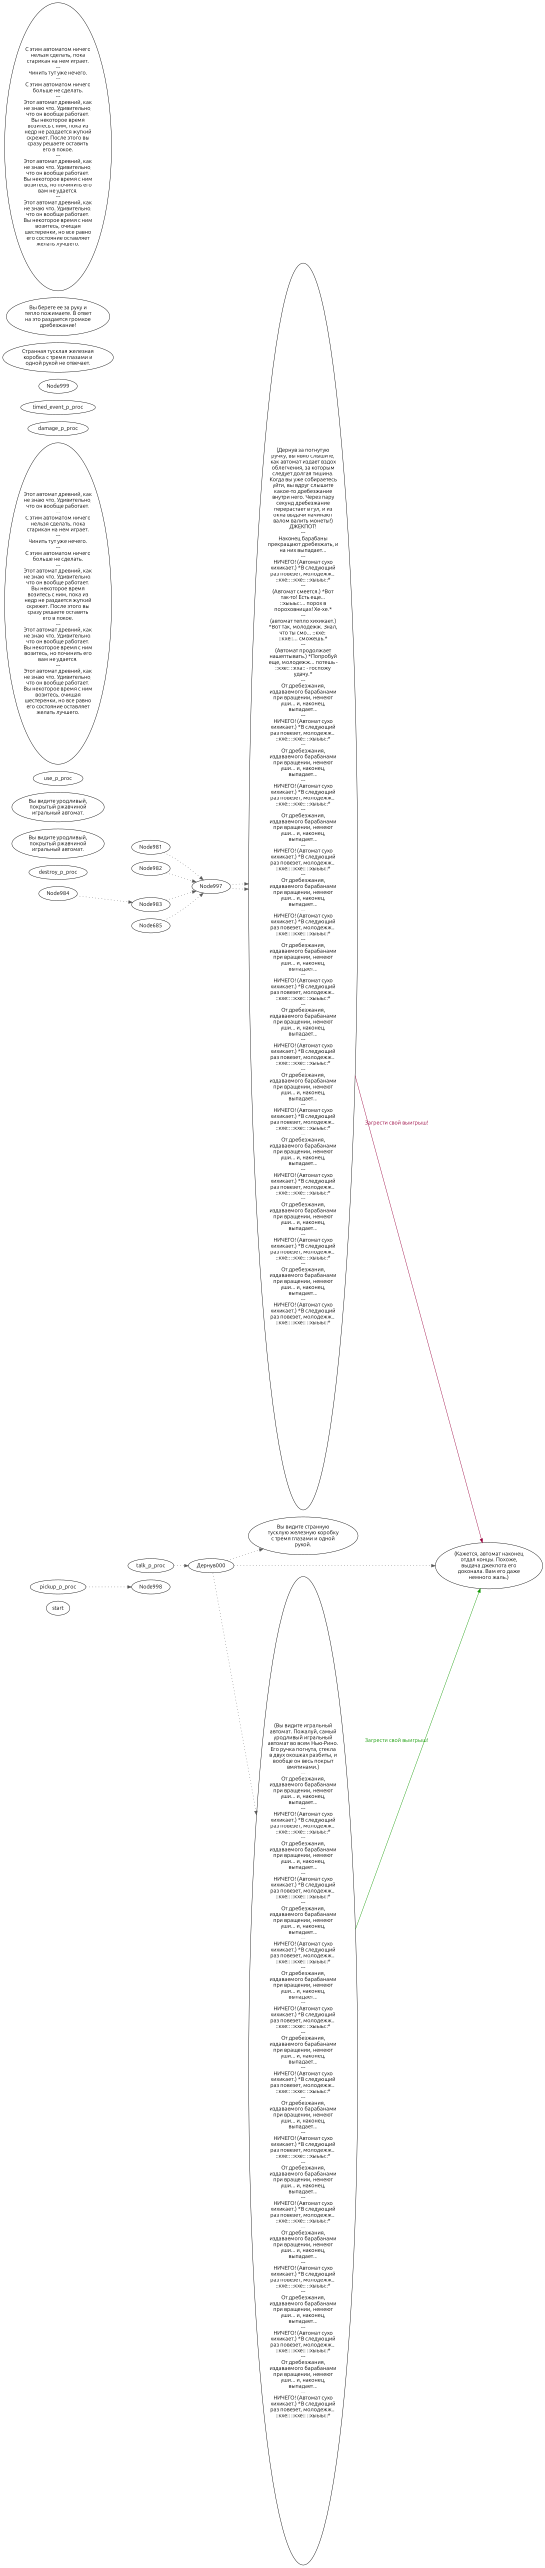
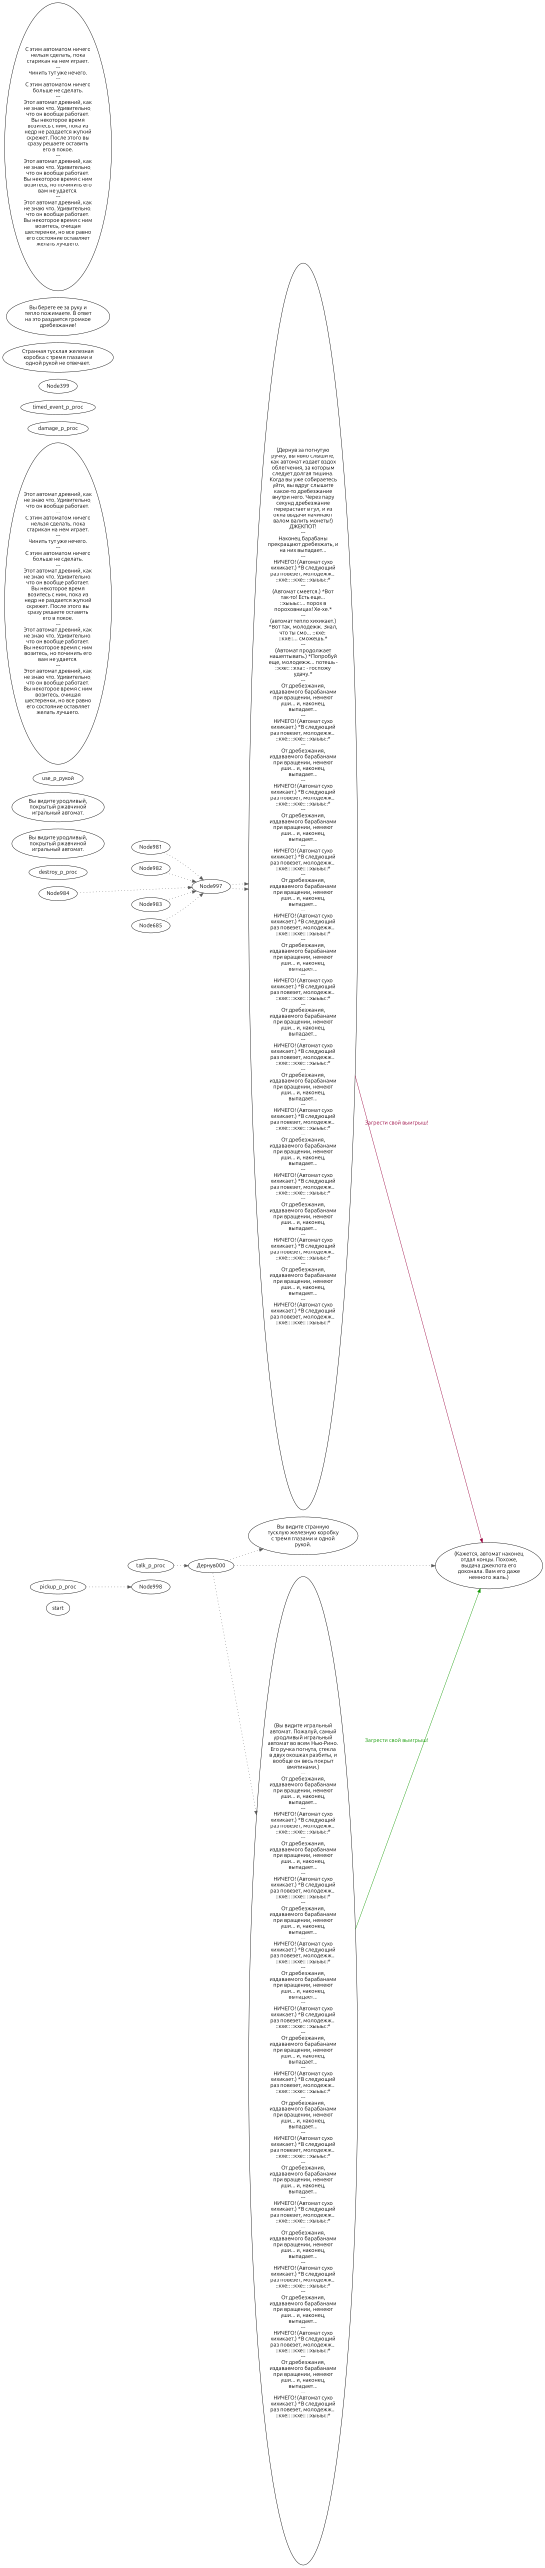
(58, 386) -> (58, 386)
(58, 778) -> (58, 778)
(103, 899) -> (133, 890)
